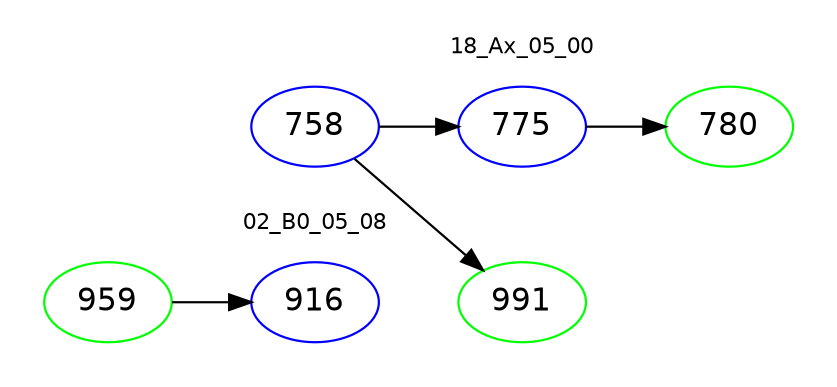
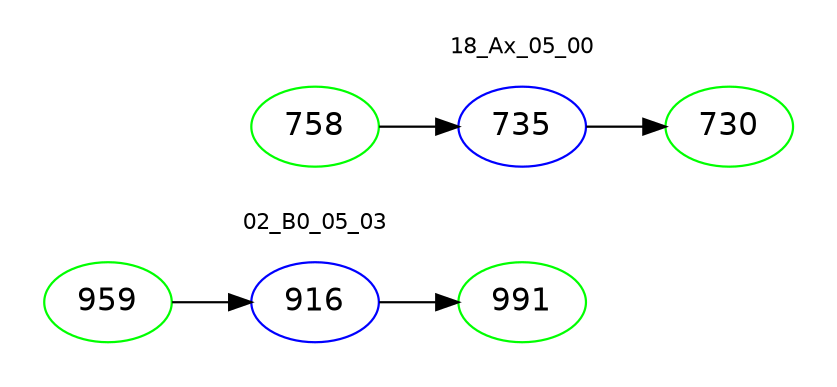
(315, 127) -> (315, 127)
(522, 127) -> (522, 127)
(729, 127) -> (729, 127)
(421, 217) -> (408, 302)
(315, 223) -> (315, 223)
